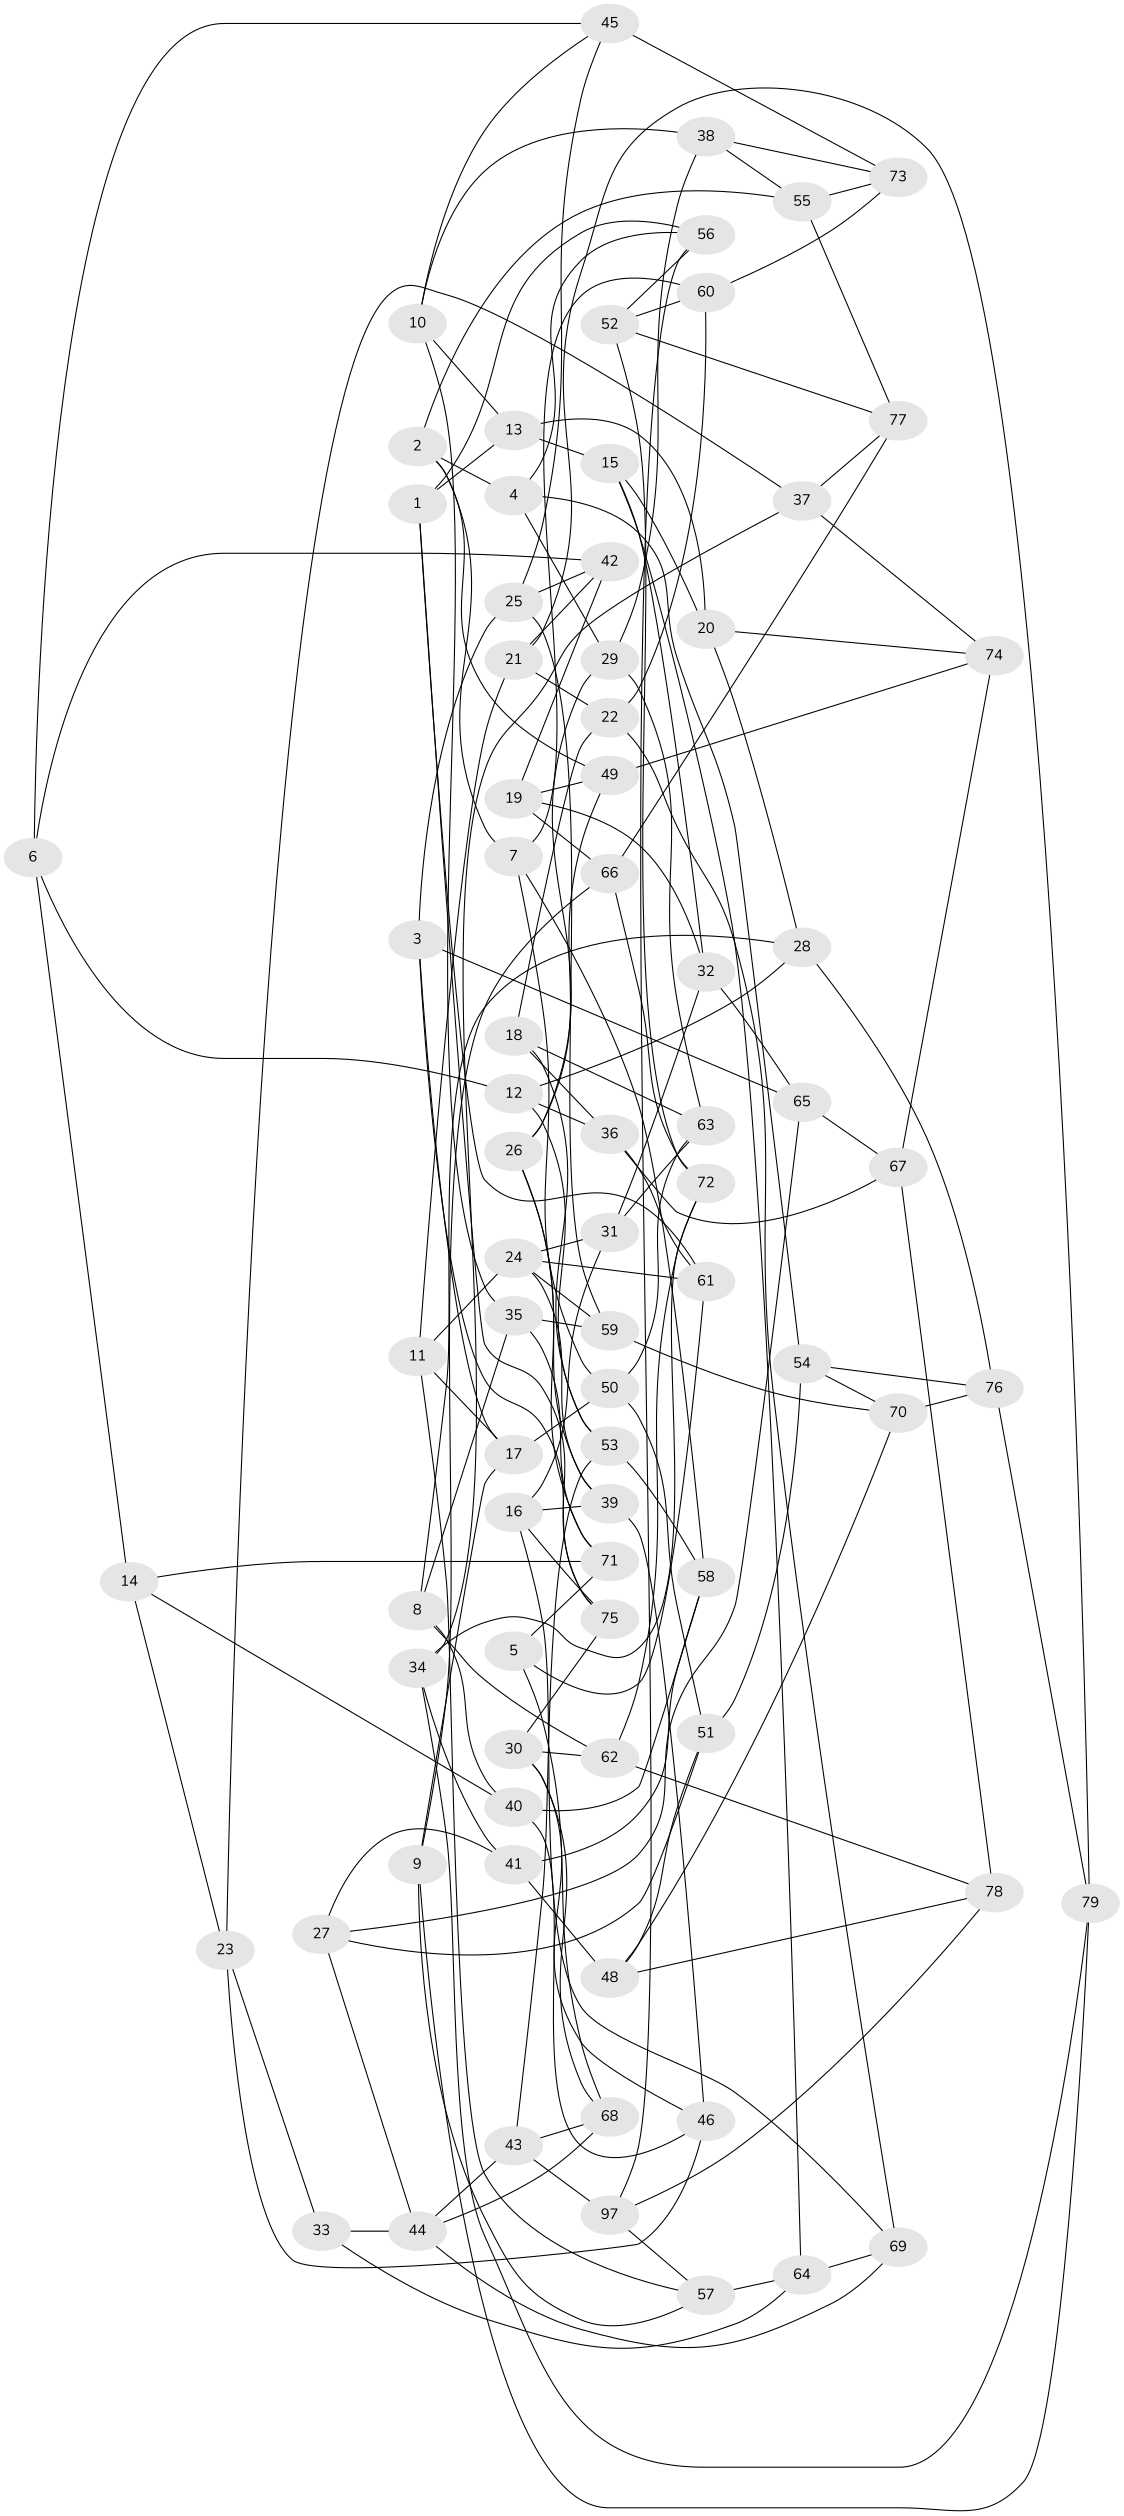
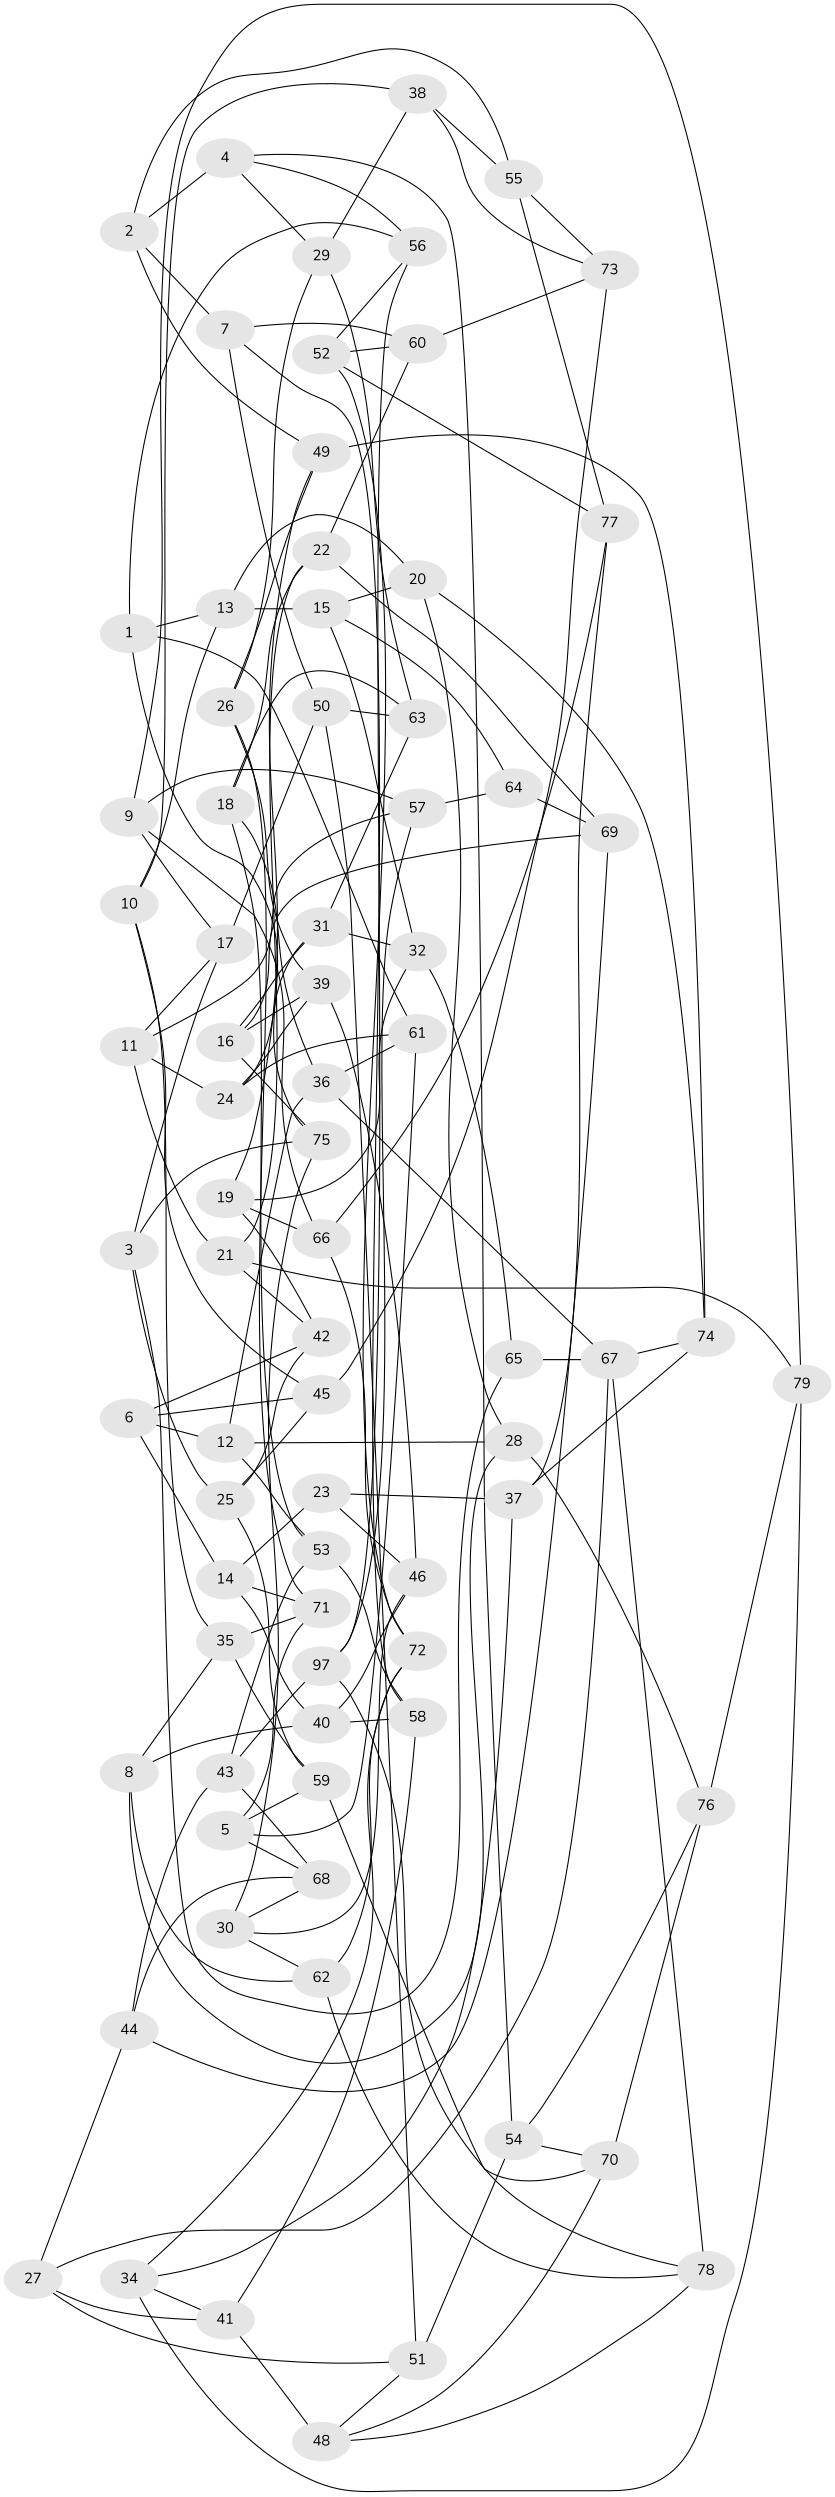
(566, 1298) -> (273, 1806)
(716, 1644) -> (536, 1981)
(321, 2231) -> none
